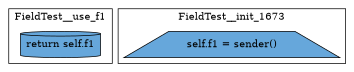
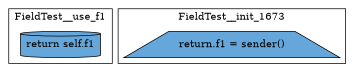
(232, 44) -> (232, 44)
